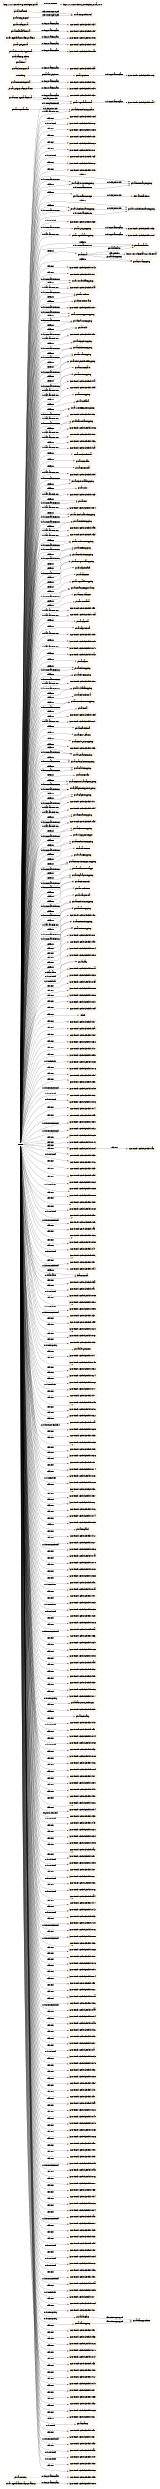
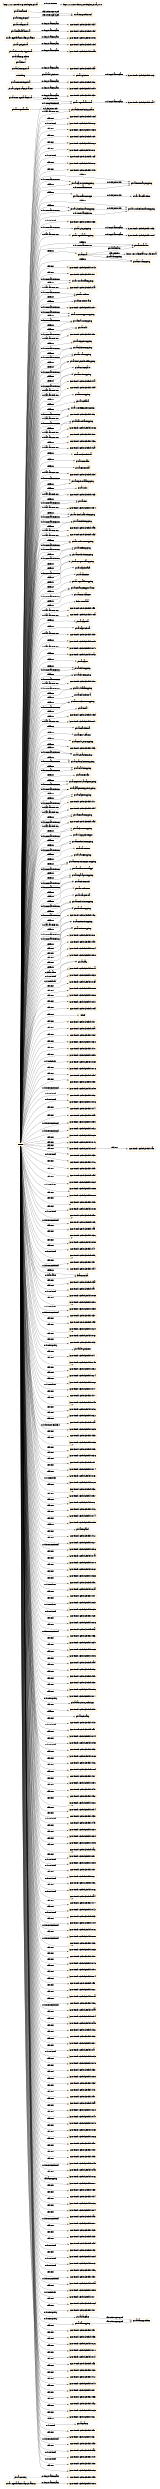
(141, 196) -> (141, 196)
(83, 601) -> (83, 601)
(50, 1813) -> (50, 1813)
(50, 2179) -> (50, 2179)
